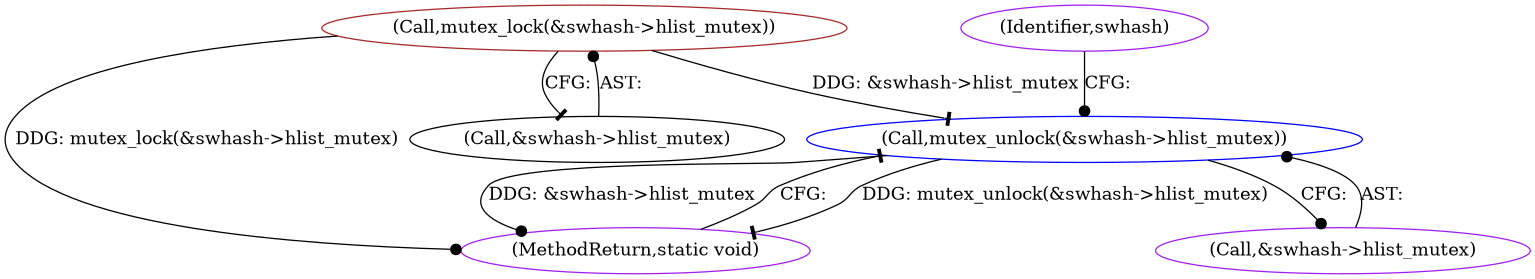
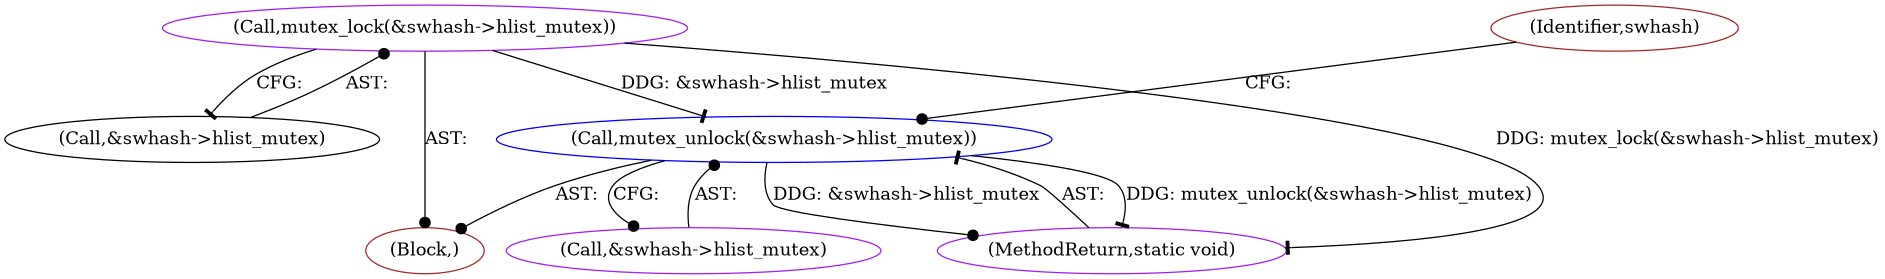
(584, 28) -> (425, 28)
(1085, 28) -> (1615, 28)
(40, 182) -> (1224, 105)
(806, 195) -> (1086, 195)
none -> (425, 251)
